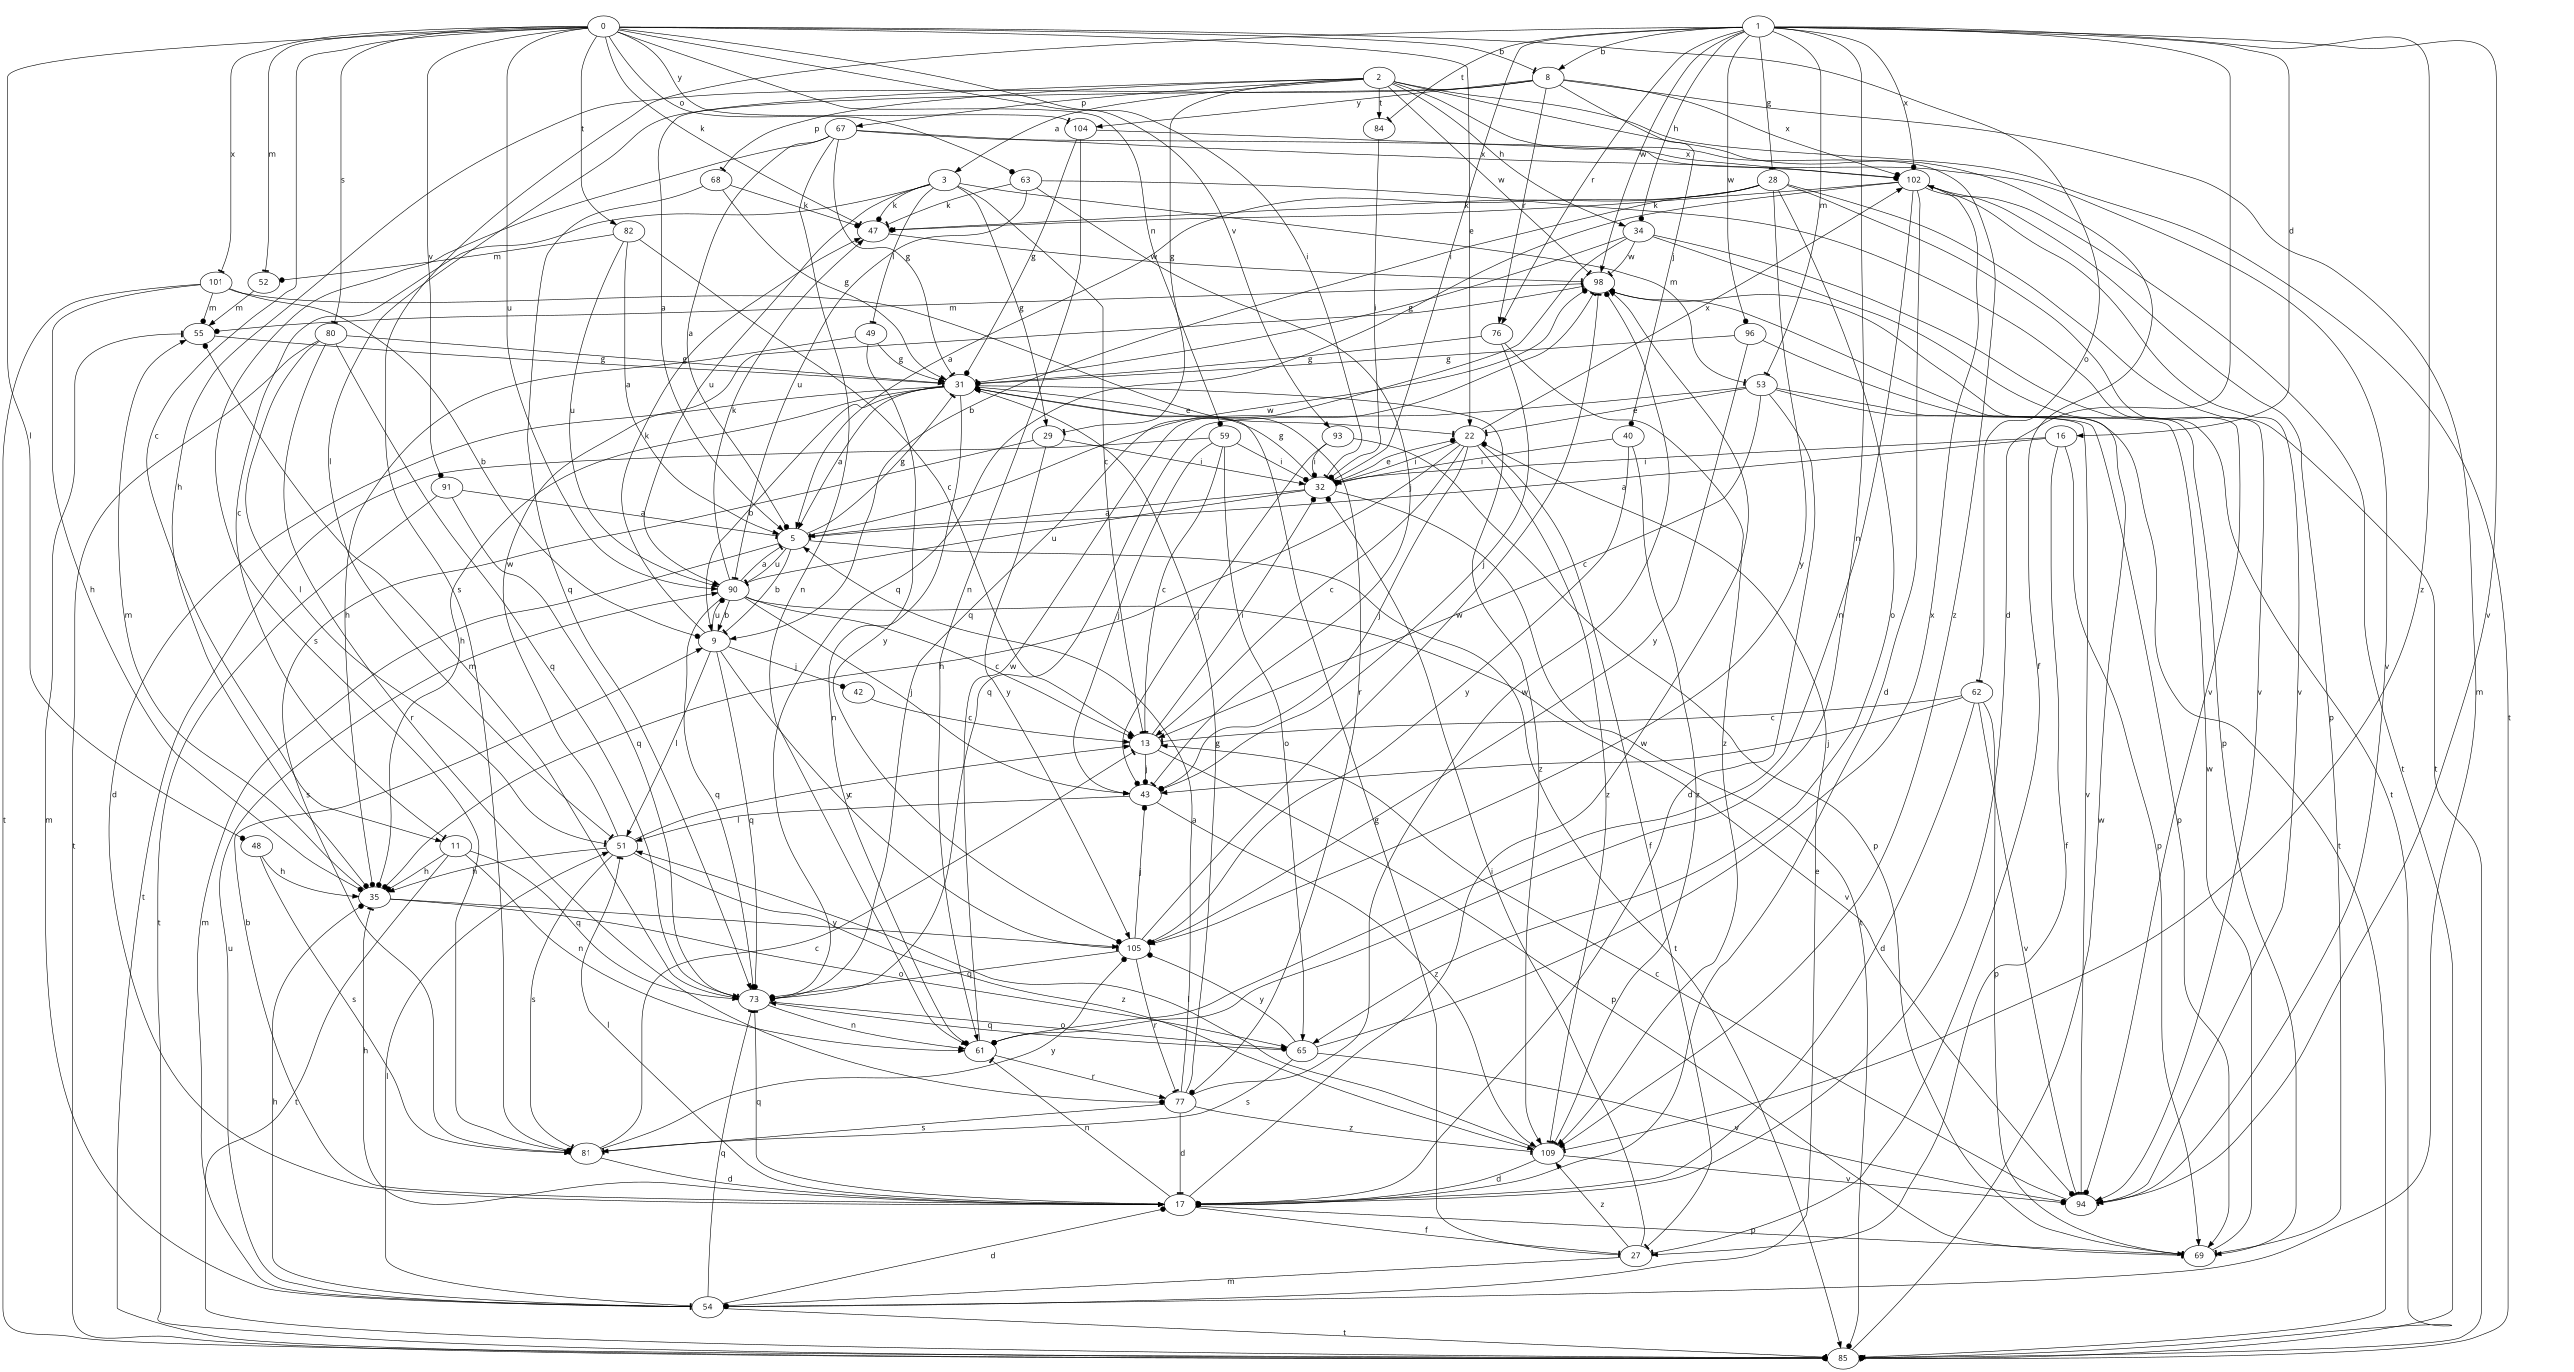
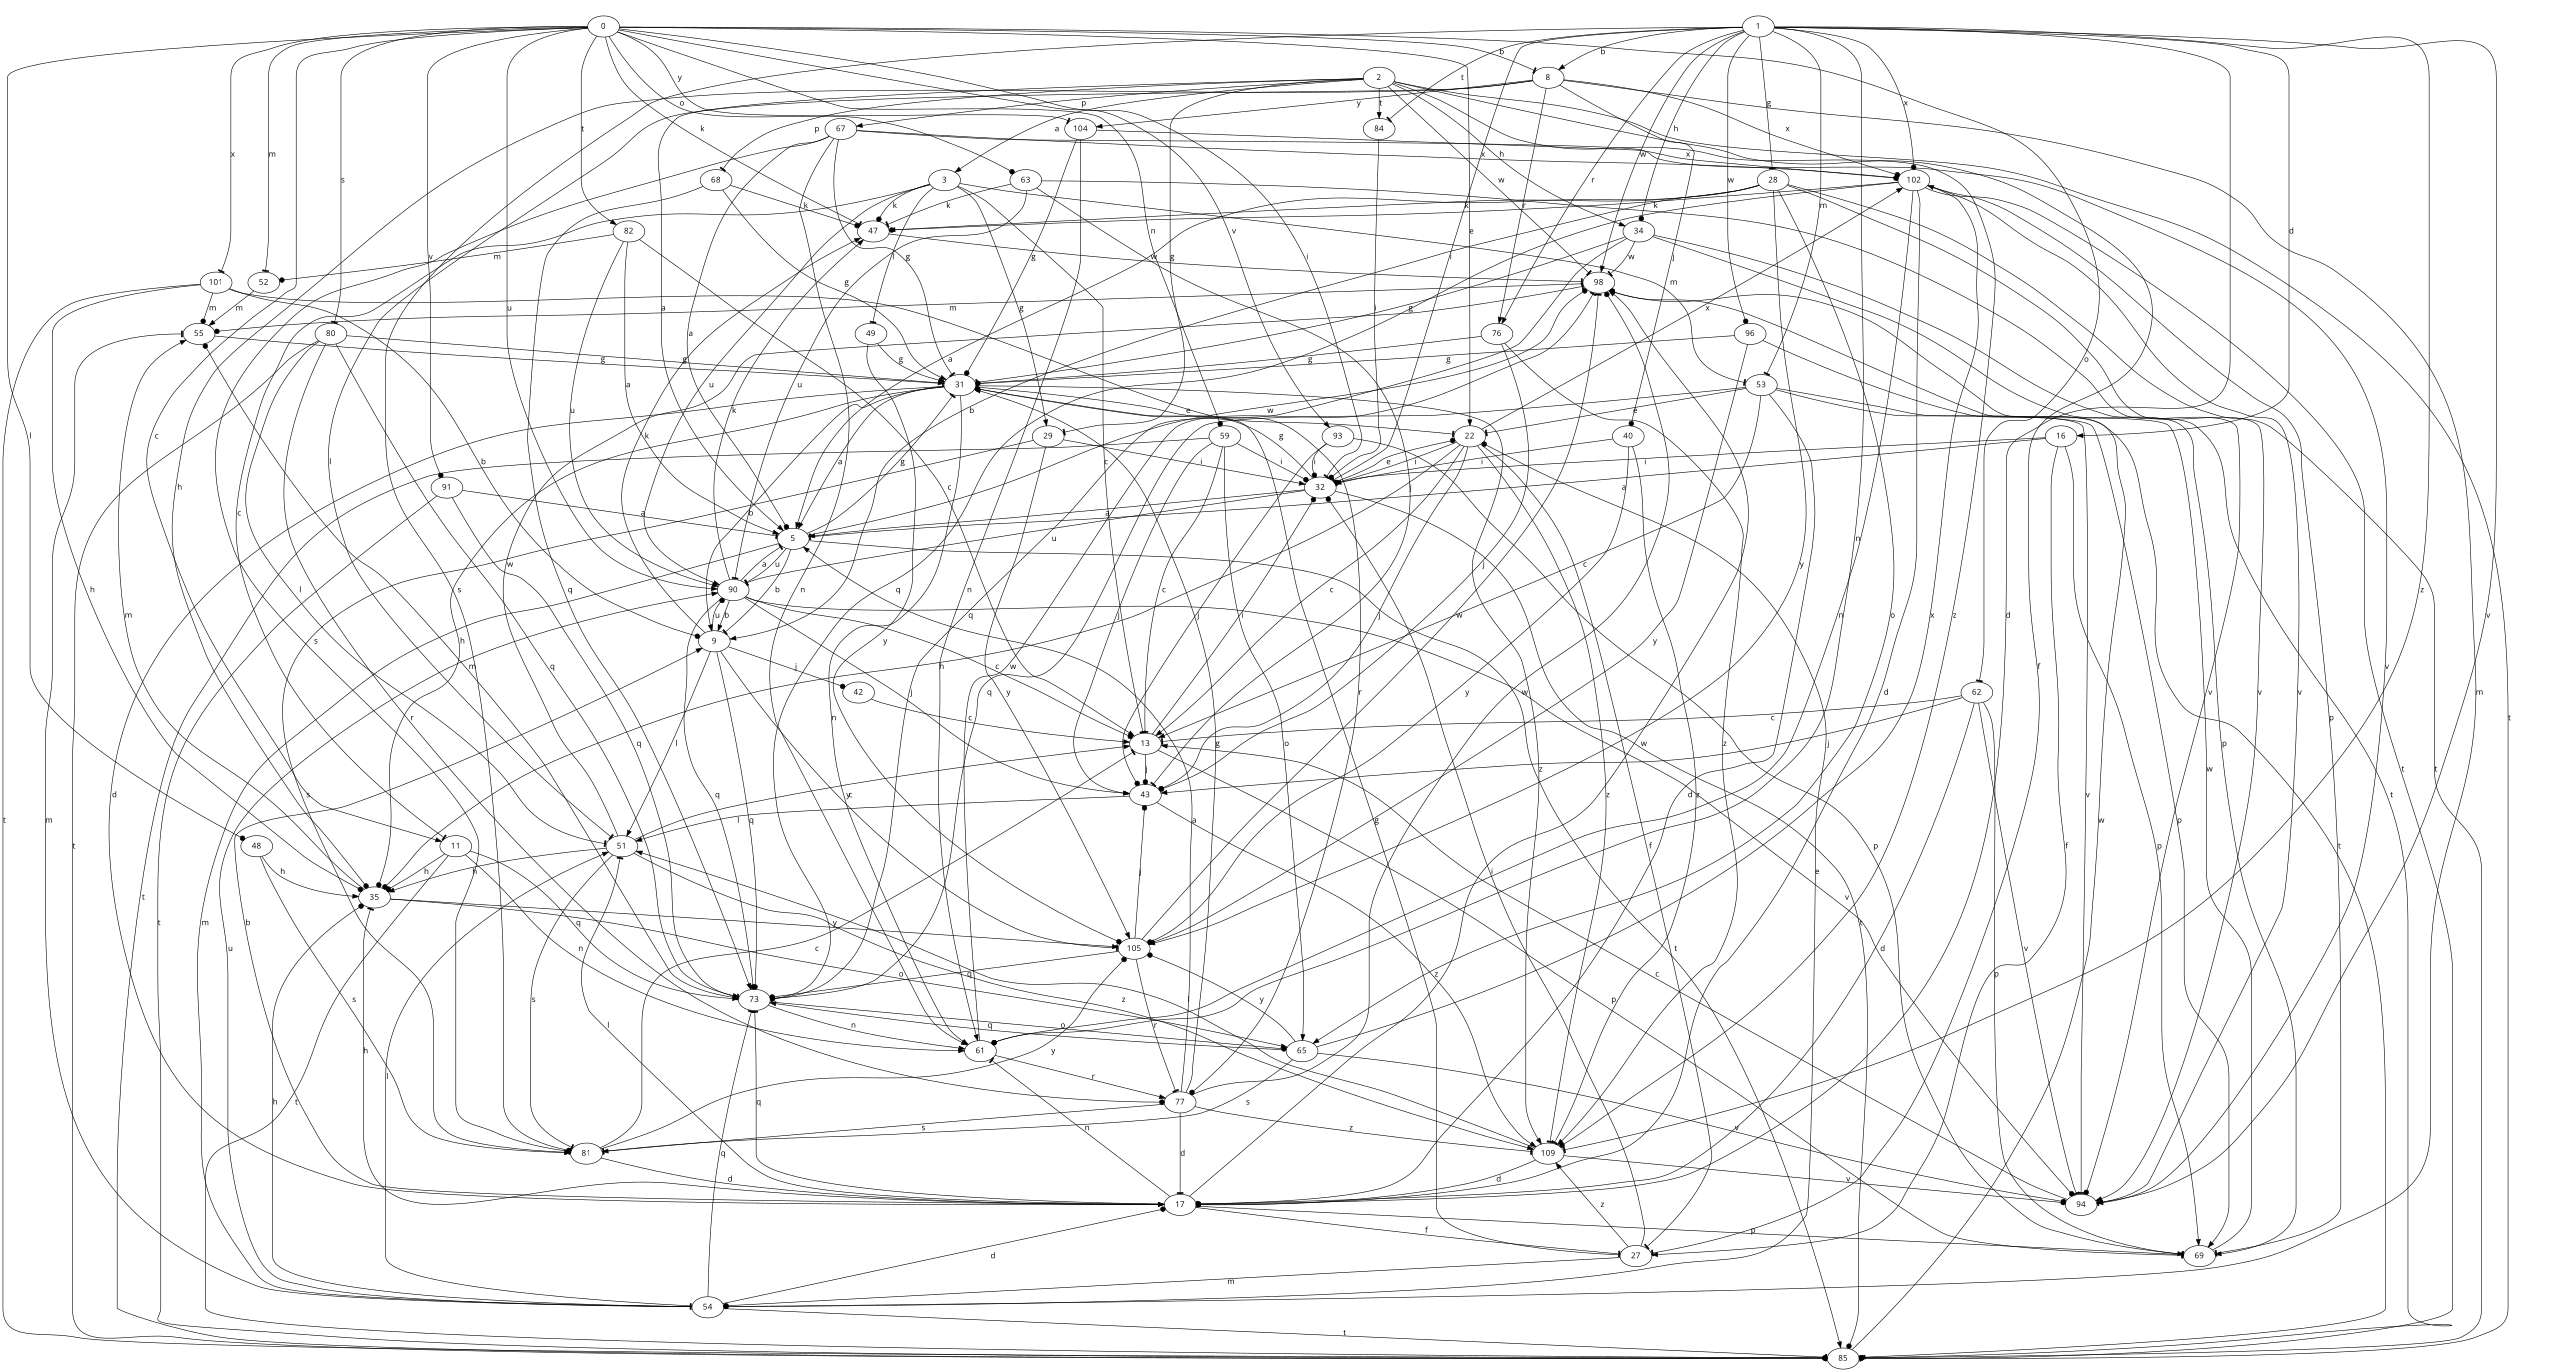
(414, 442) -> none
(830, 704) -> (830, 704)
